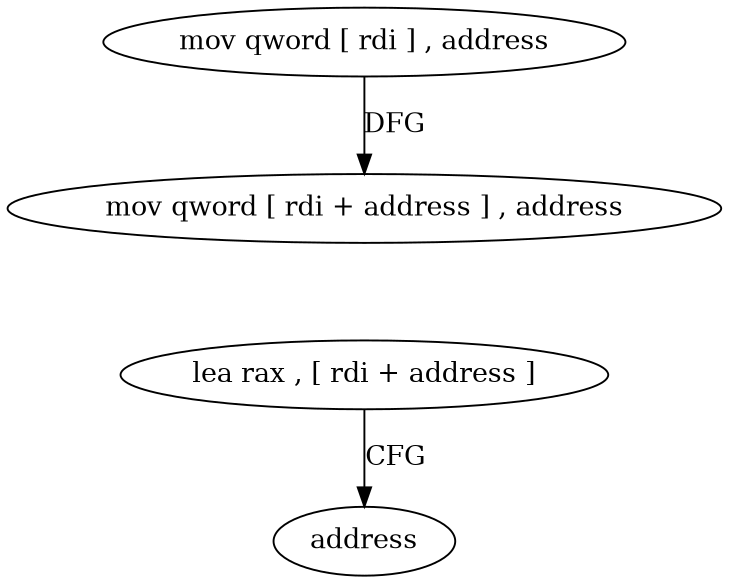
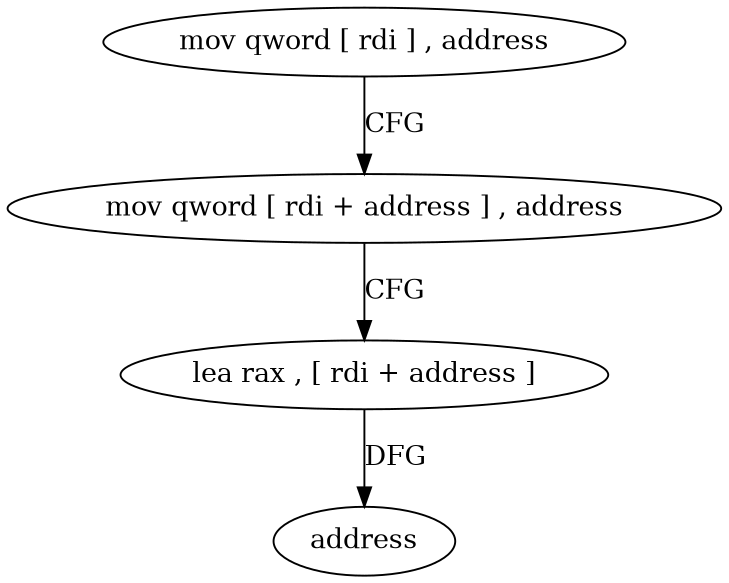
(395, 125) -> (395, 125)
none -> (364, 282)
(396, 458) -> (396, 458)
